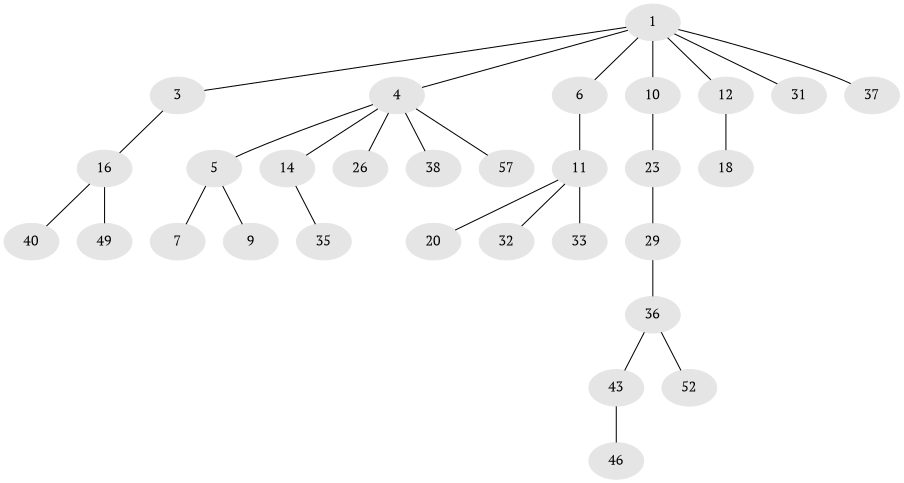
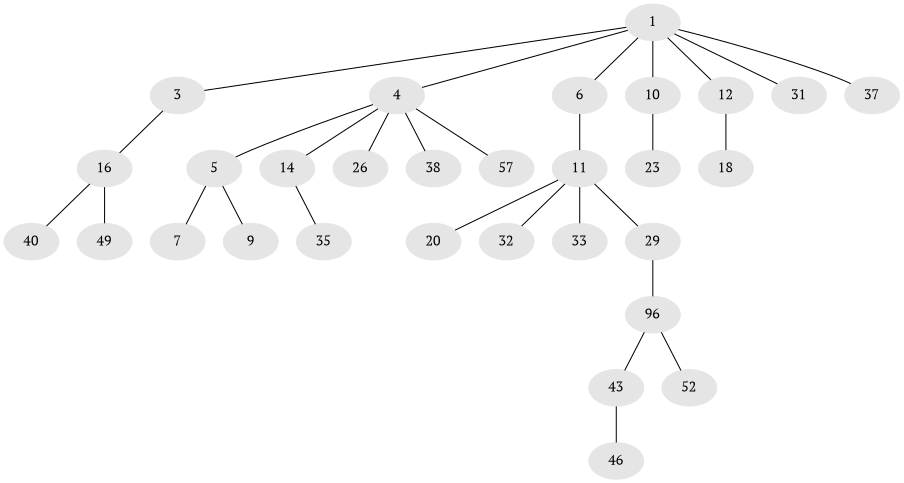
(653, 205) -> (616, 205)
(653, 315) -> (653, 315)
